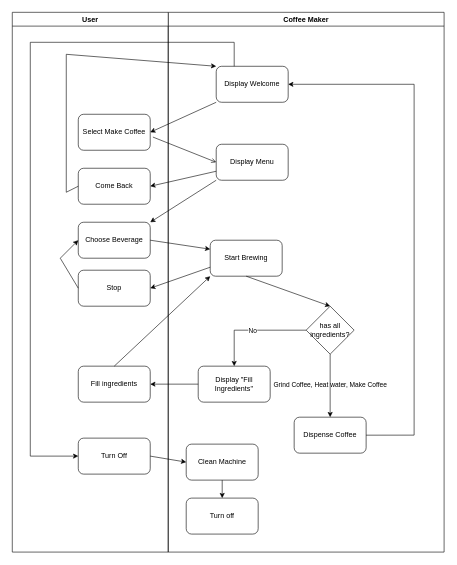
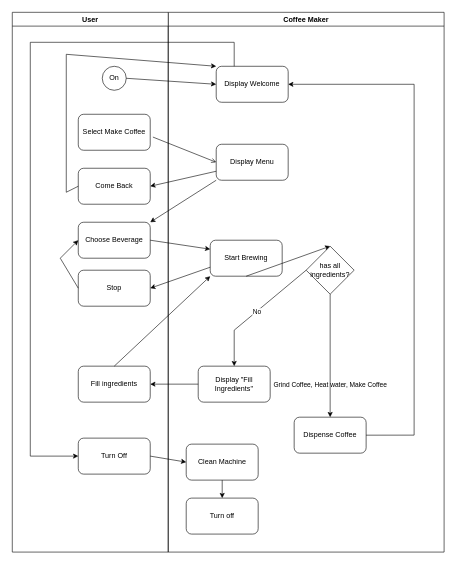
none -> (114, 78)
none -> (170, 81)
(193, 113) -> none
(330, 330) -> (330, 270)
